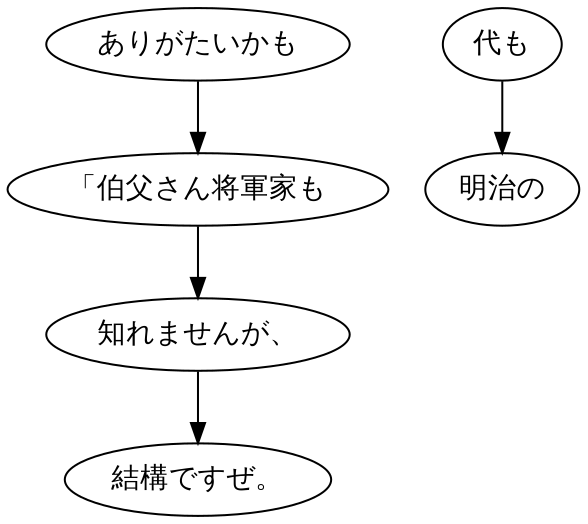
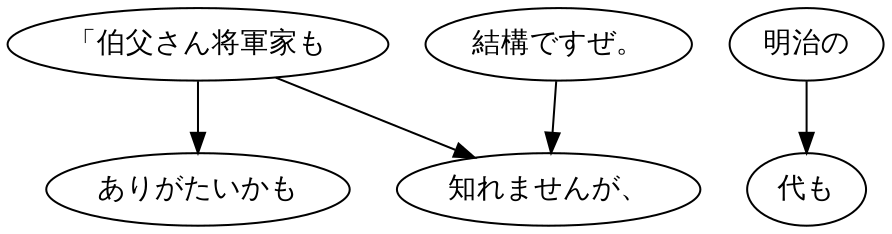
(198, 107) -> (198, 107)
(502, 107) -> (807, 107)
(198, 397) -> (554, 107)
